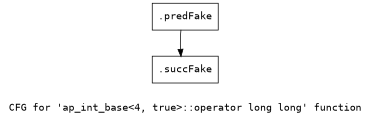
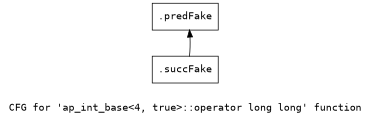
(180, 40) -> (190, 47)
